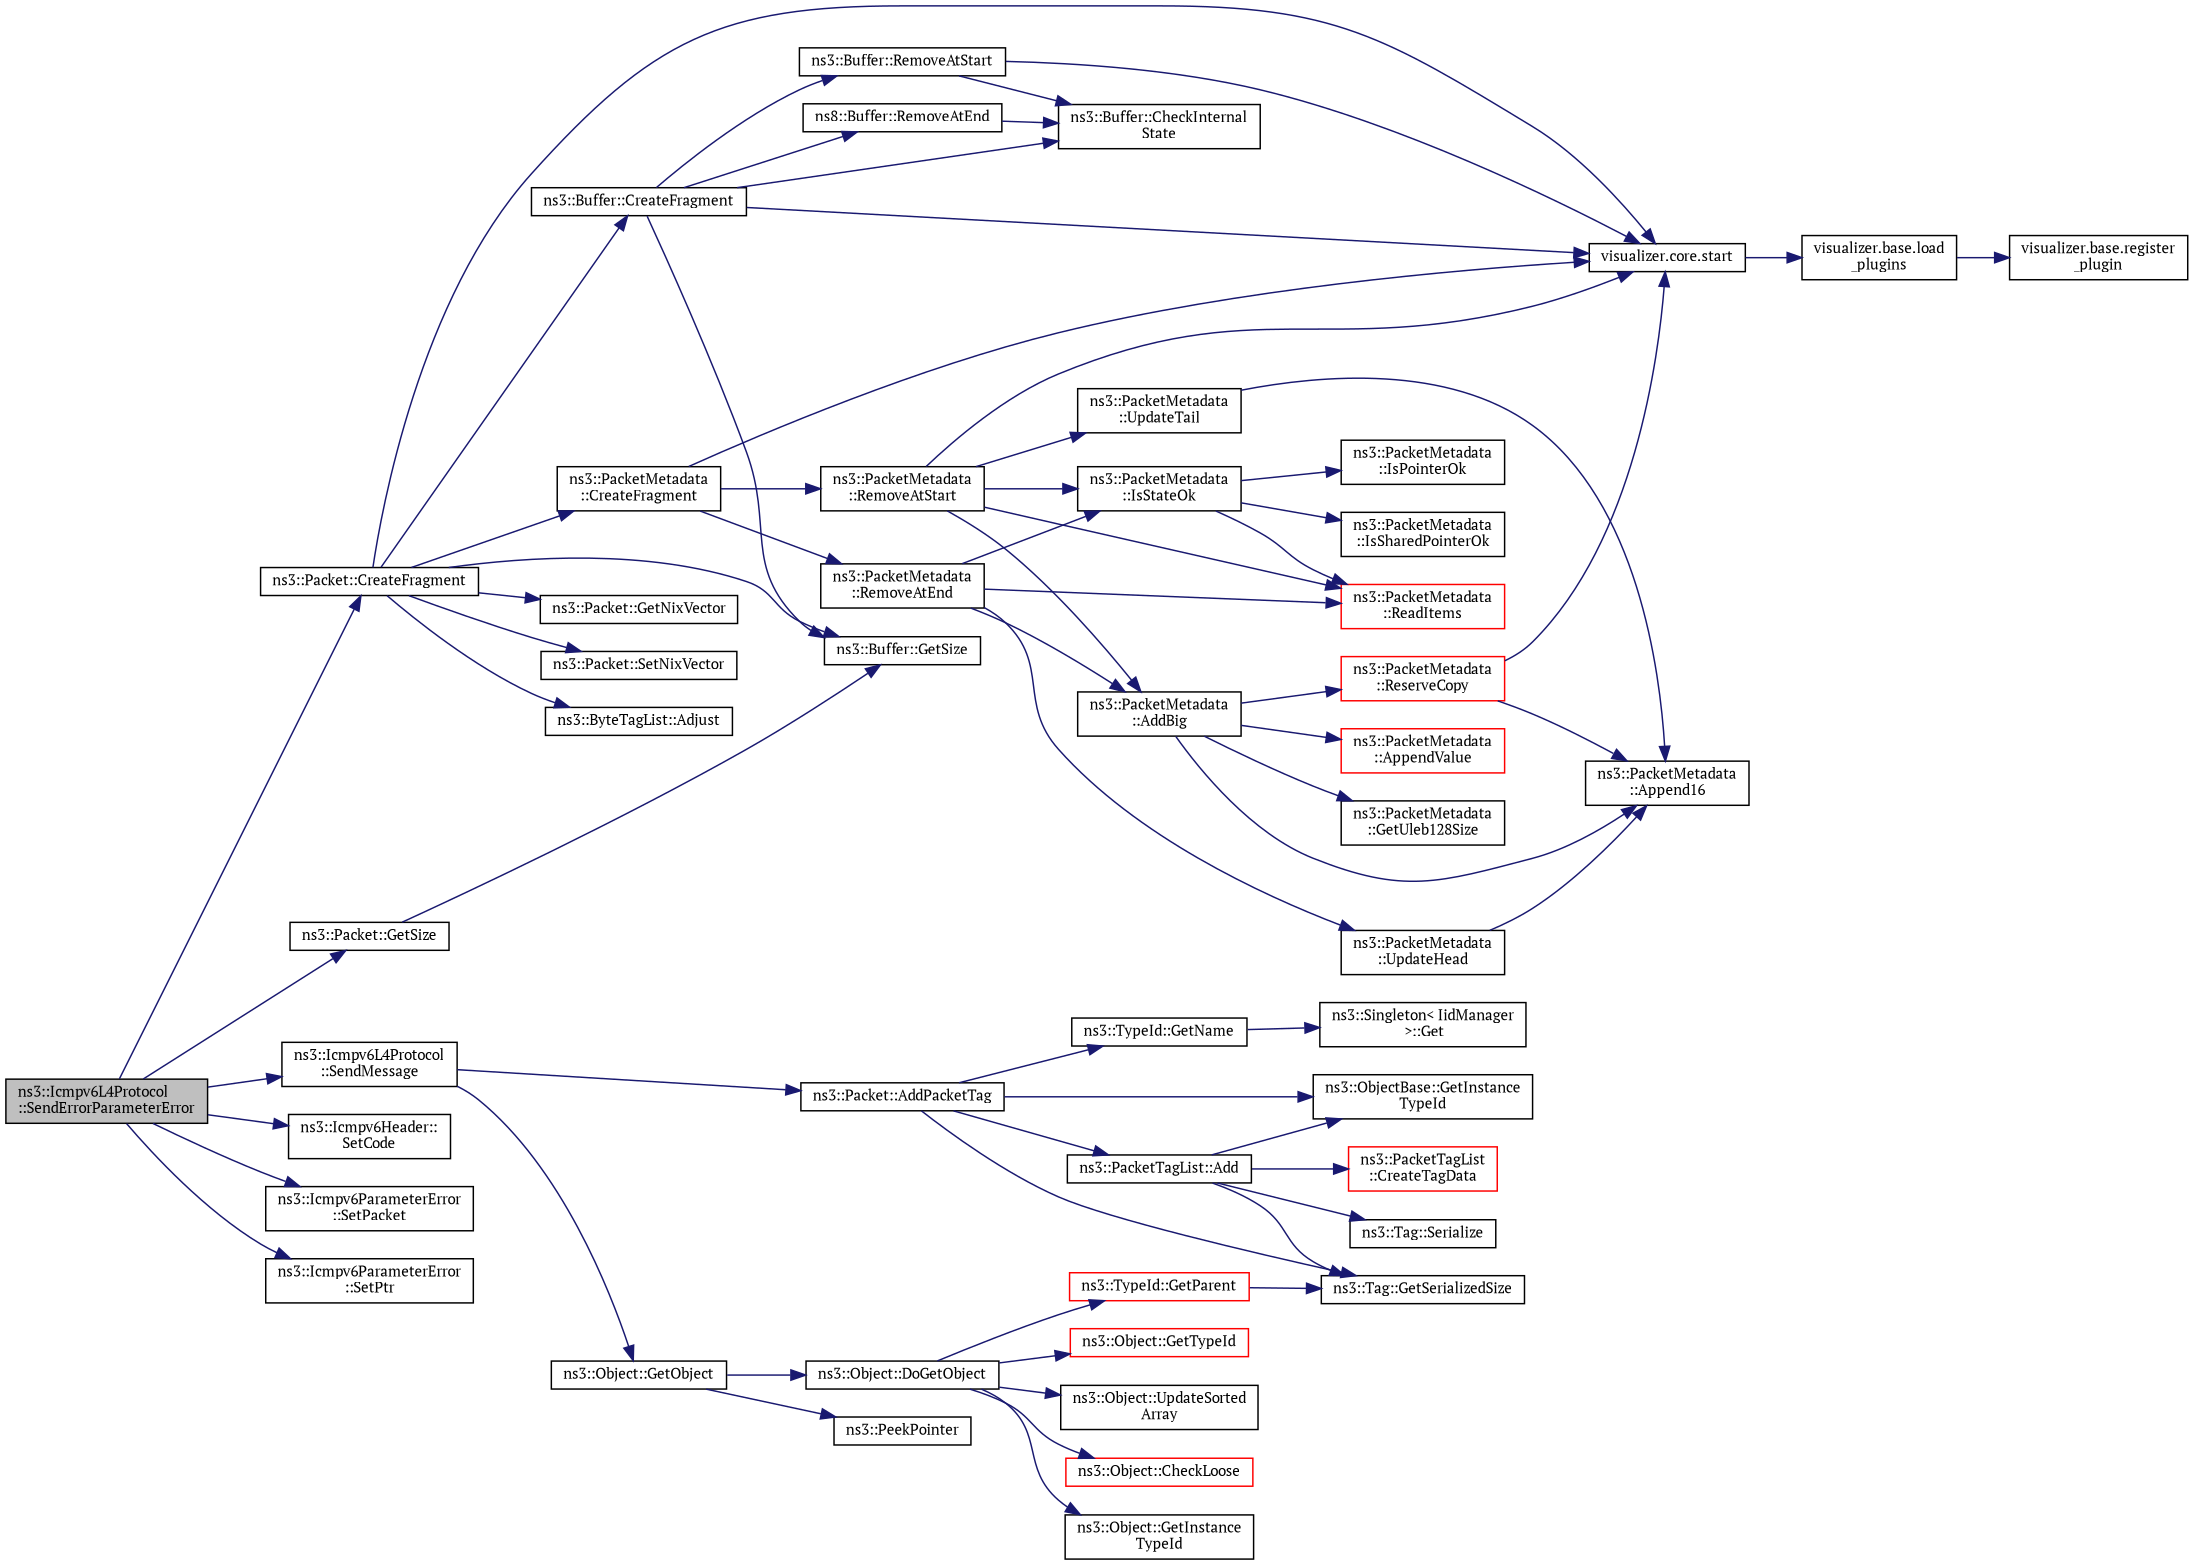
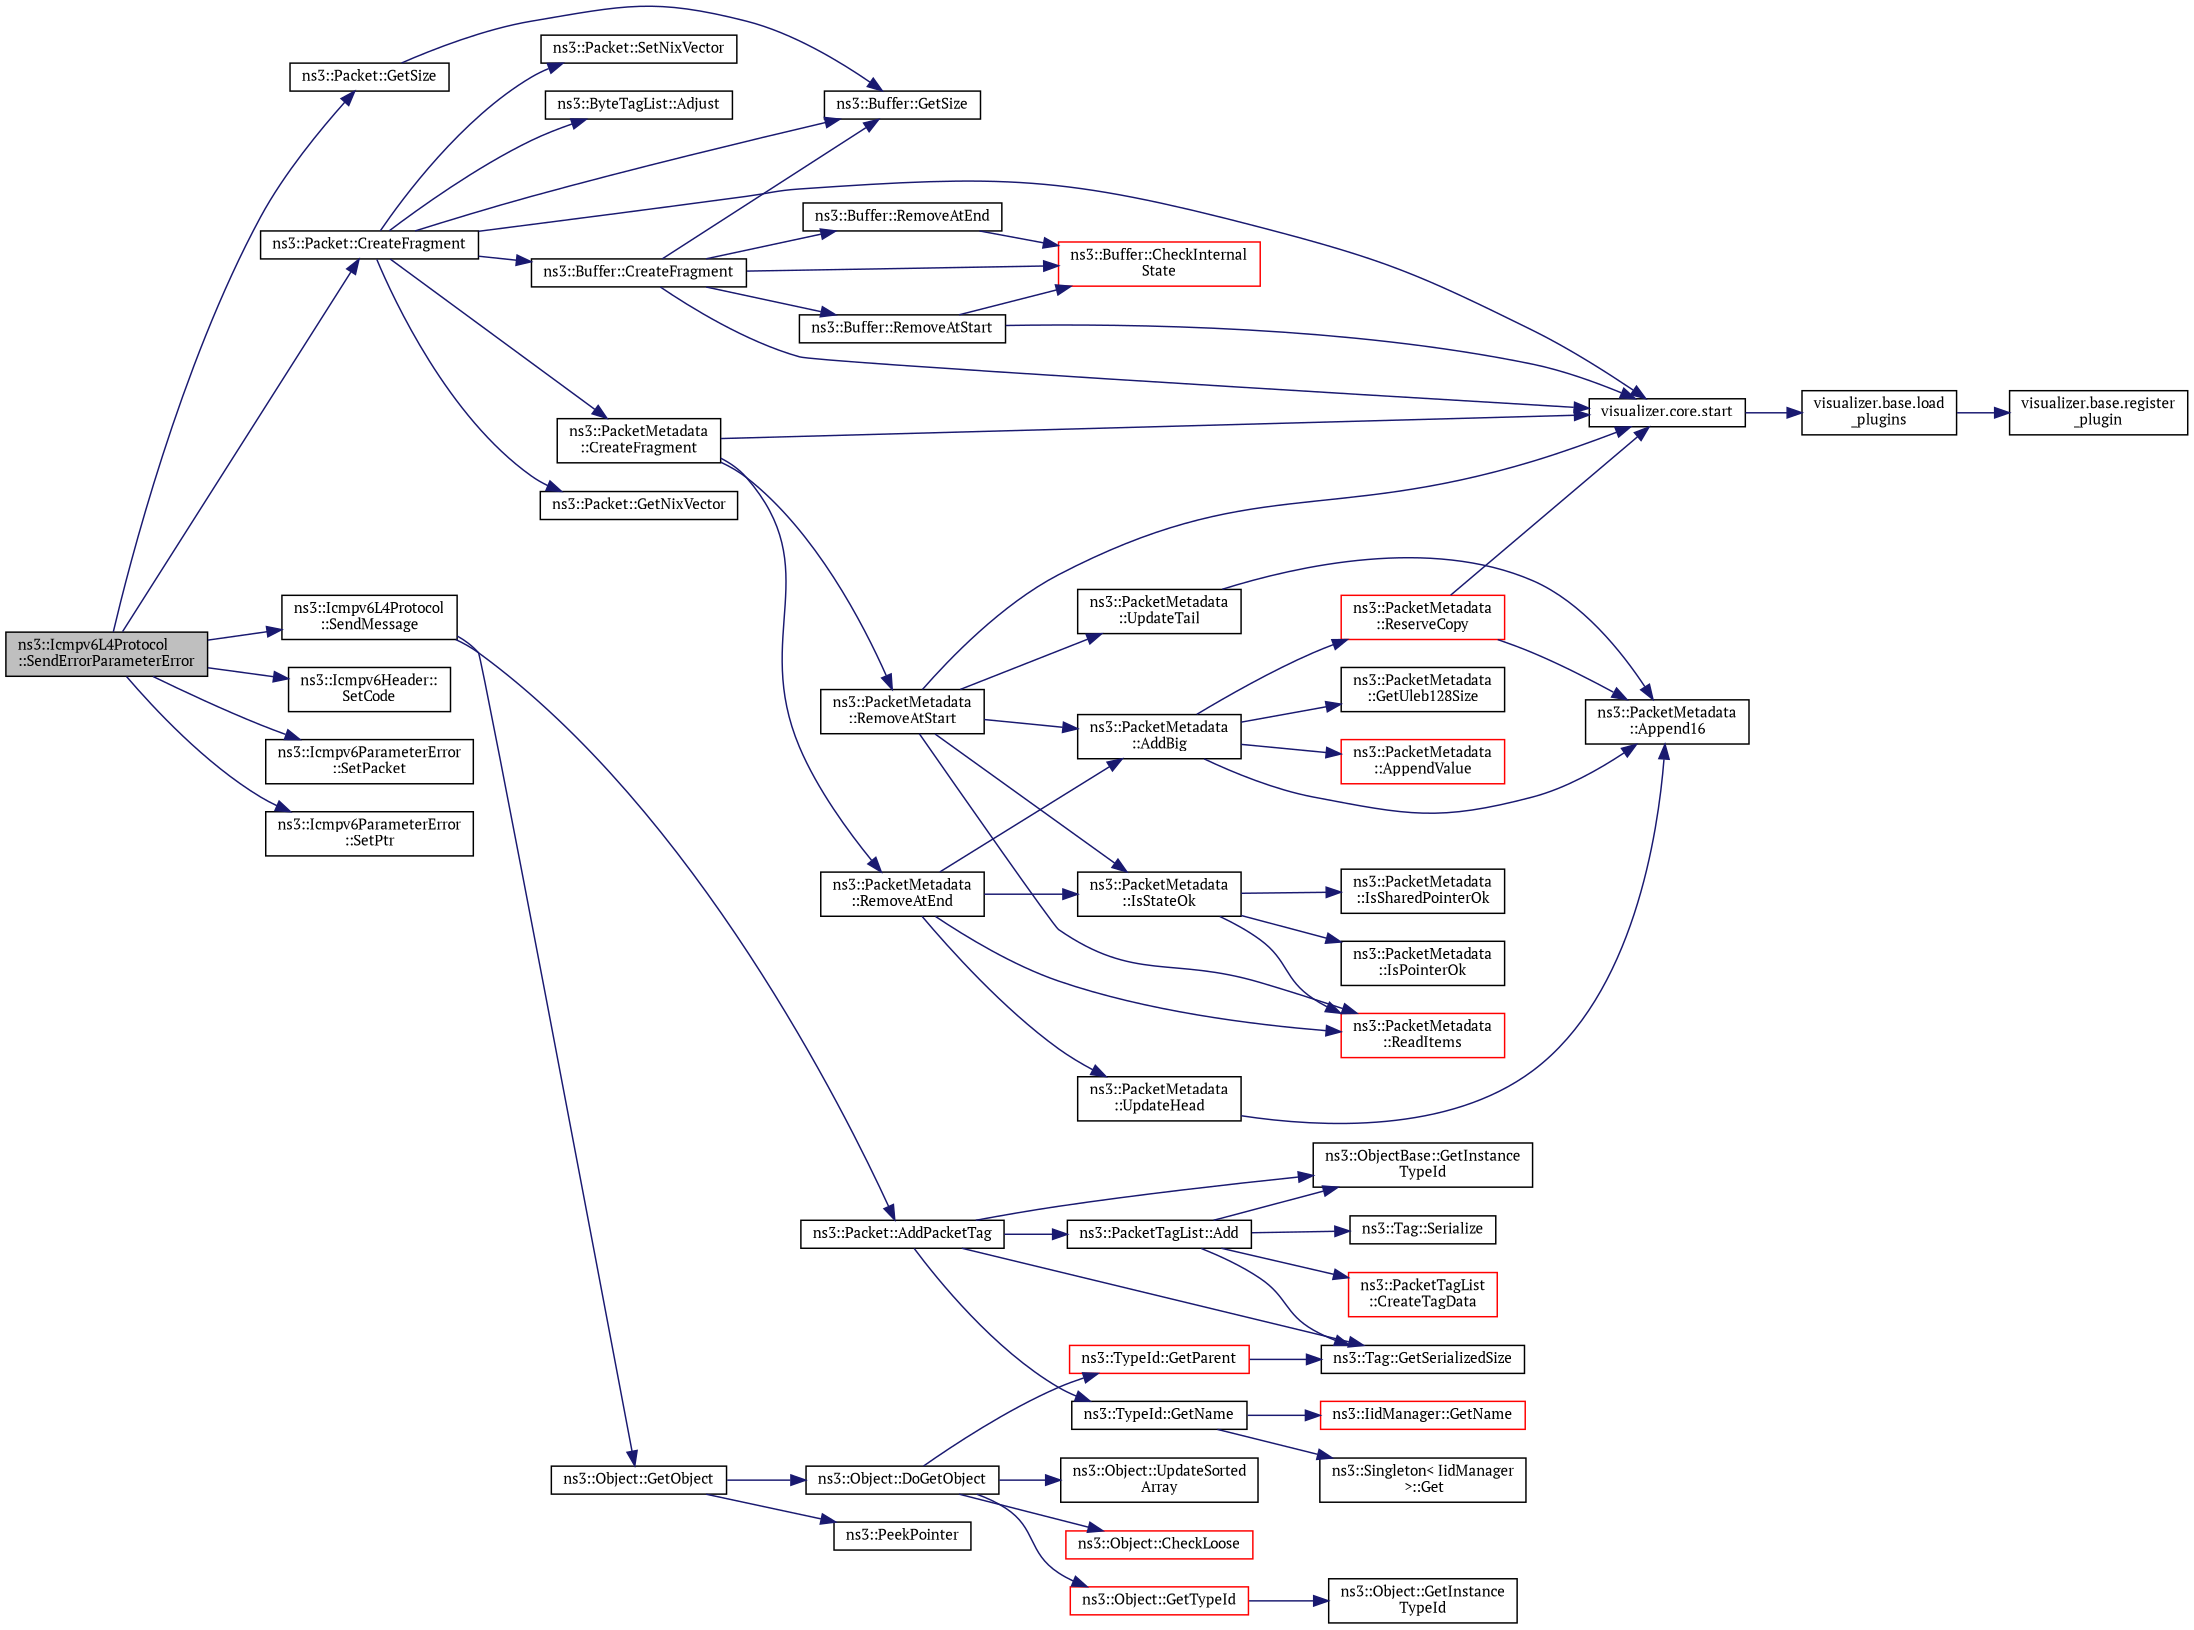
(902, 118) -> (902, 217)
(1159, 127) -> (1159, 264)
none -> (1423, 1415)
(1031, 1443) -> (1281, 1601)
